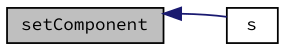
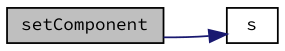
(204, 15) -> (186, 37)
